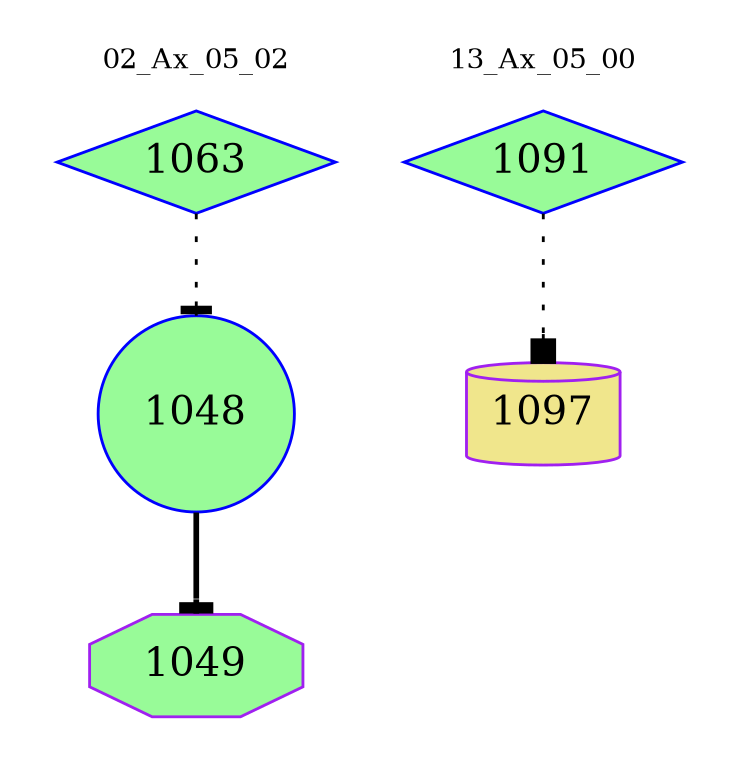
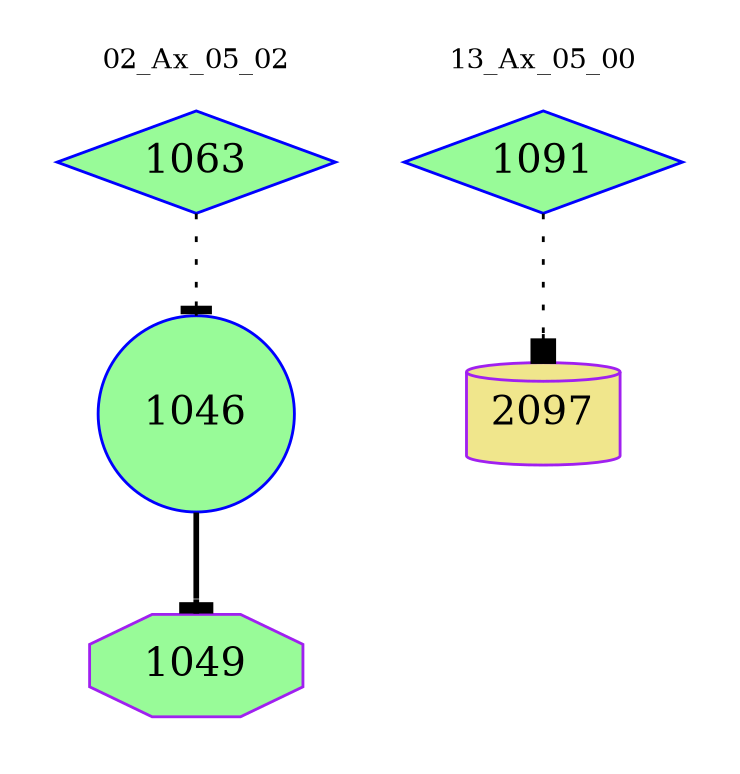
(196, 414) -> (196, 414)
(543, 414) -> (543, 414)
